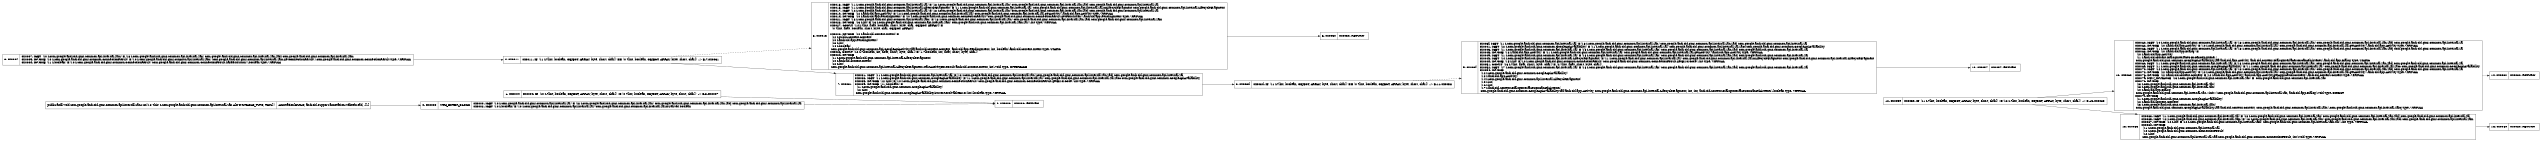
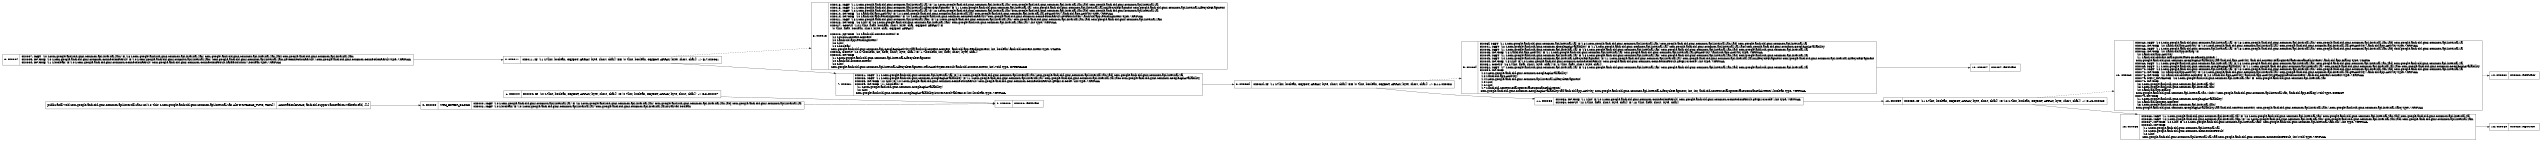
(1344, 36) -> none
(2075, 94) -> (2075, 94)
none -> (1669, 101)
